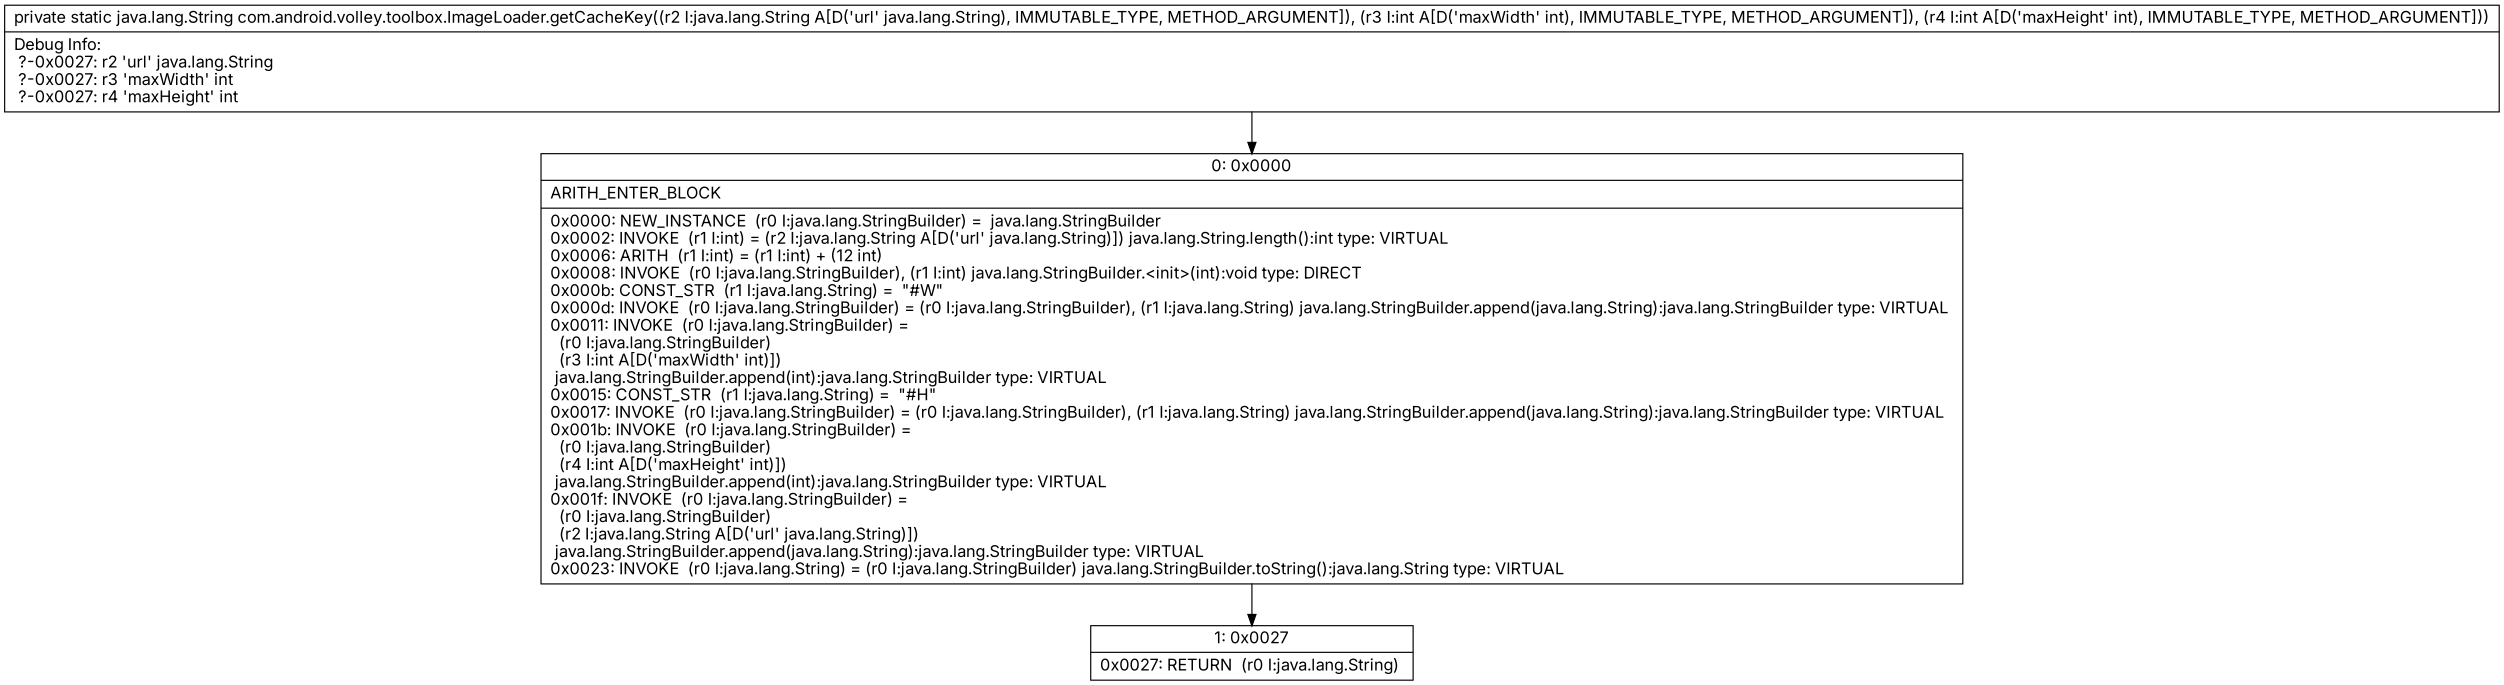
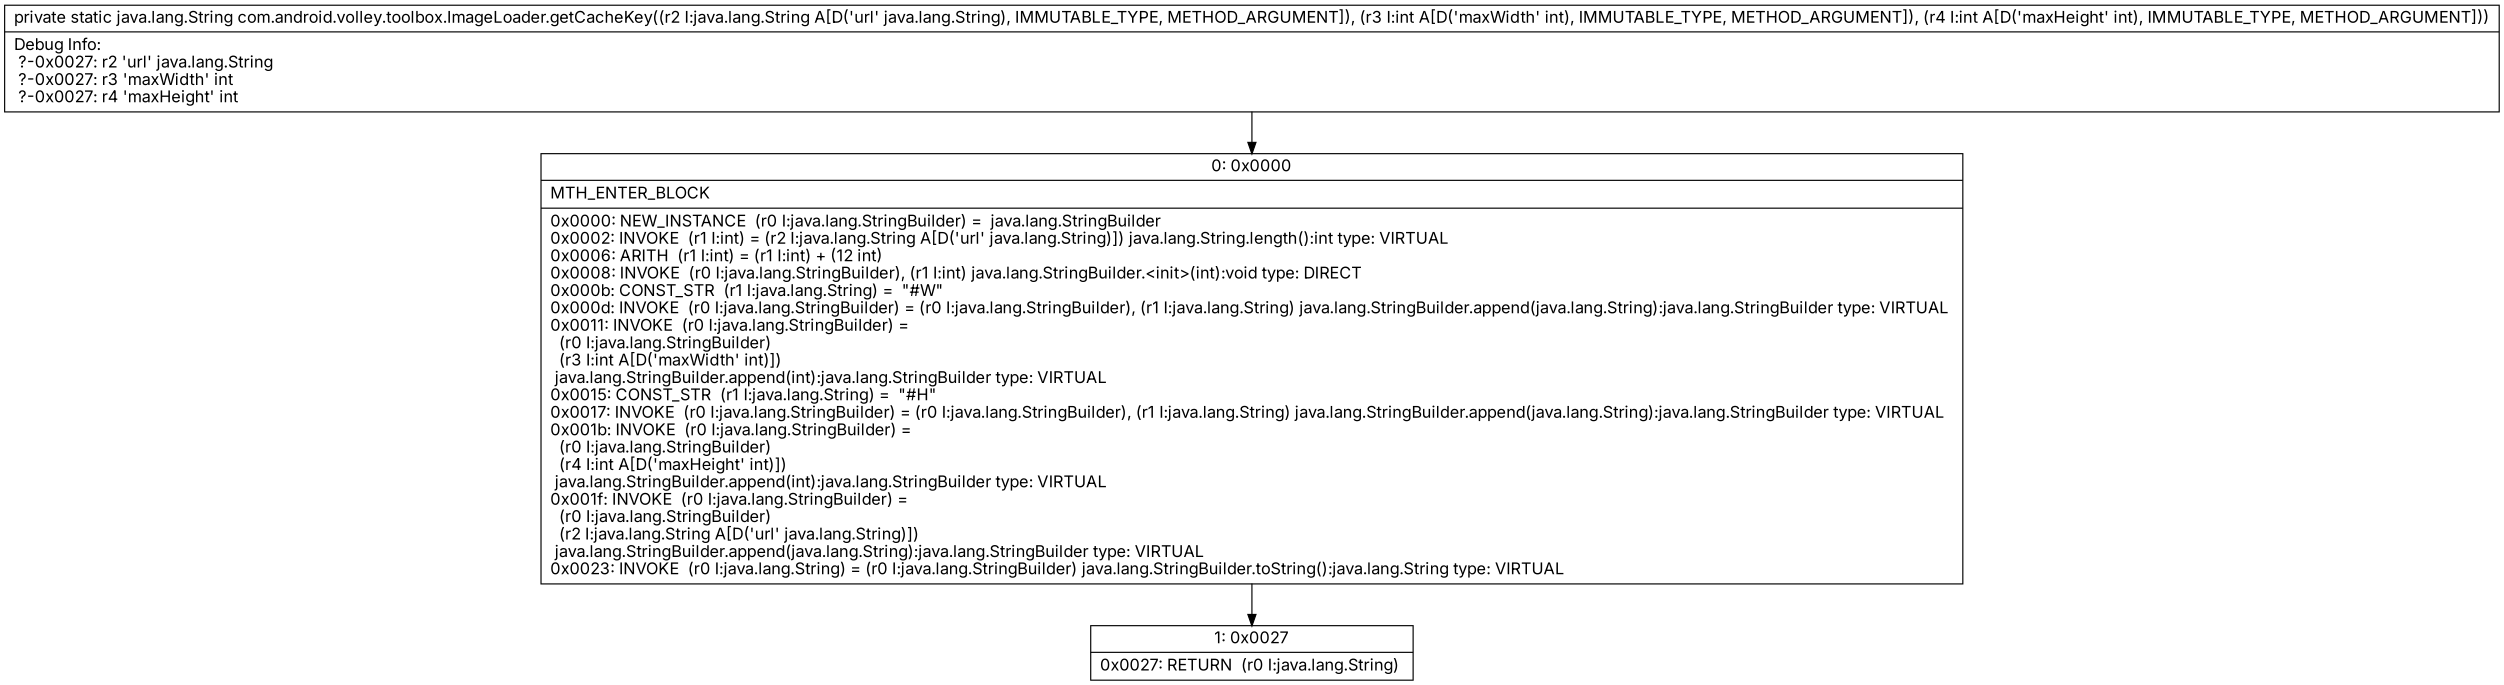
(636, 194) -> (631, 194)
